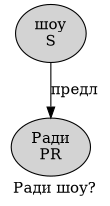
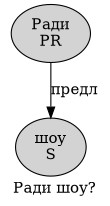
(51, 85) -> (51, 85)
